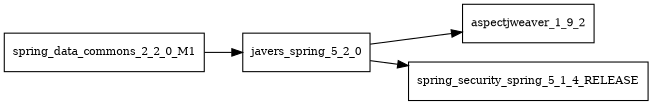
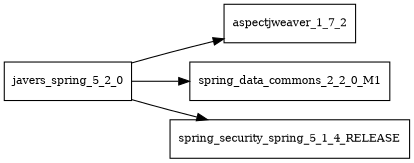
(528, 24) -> (290, 24)
(218, 52) -> (155, 81)
